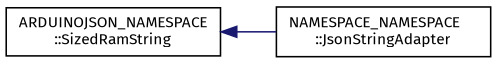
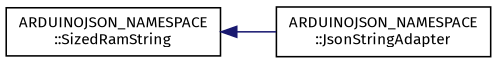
(384, 32) -> (384, 32)
